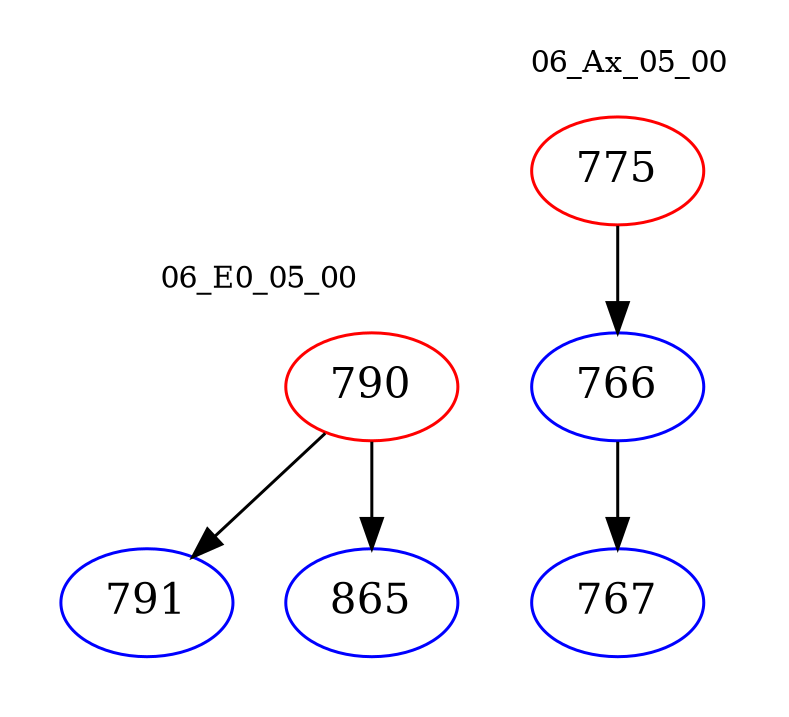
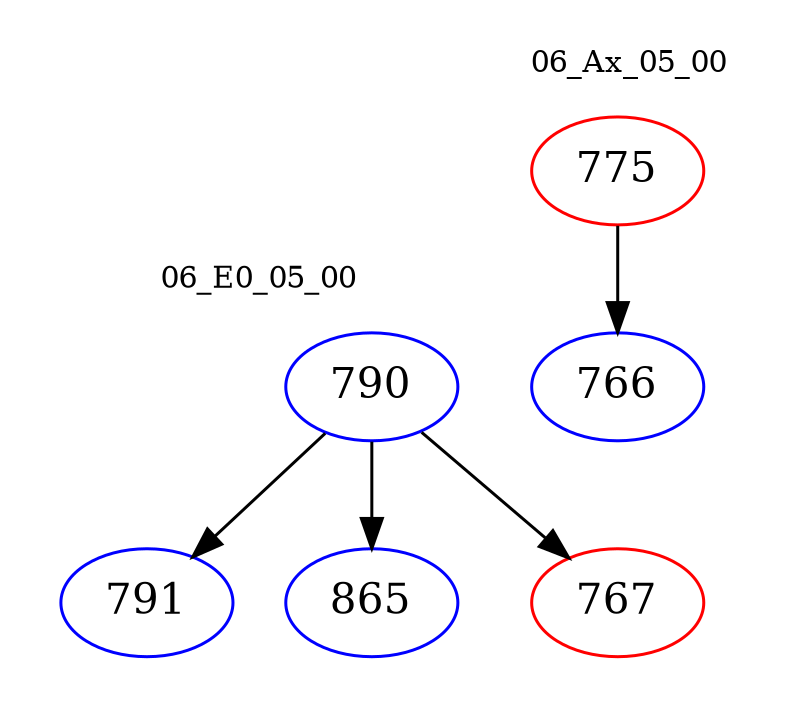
(372, 387) -> (372, 387)
(618, 480) -> (462, 467)
(618, 603) -> (618, 603)
